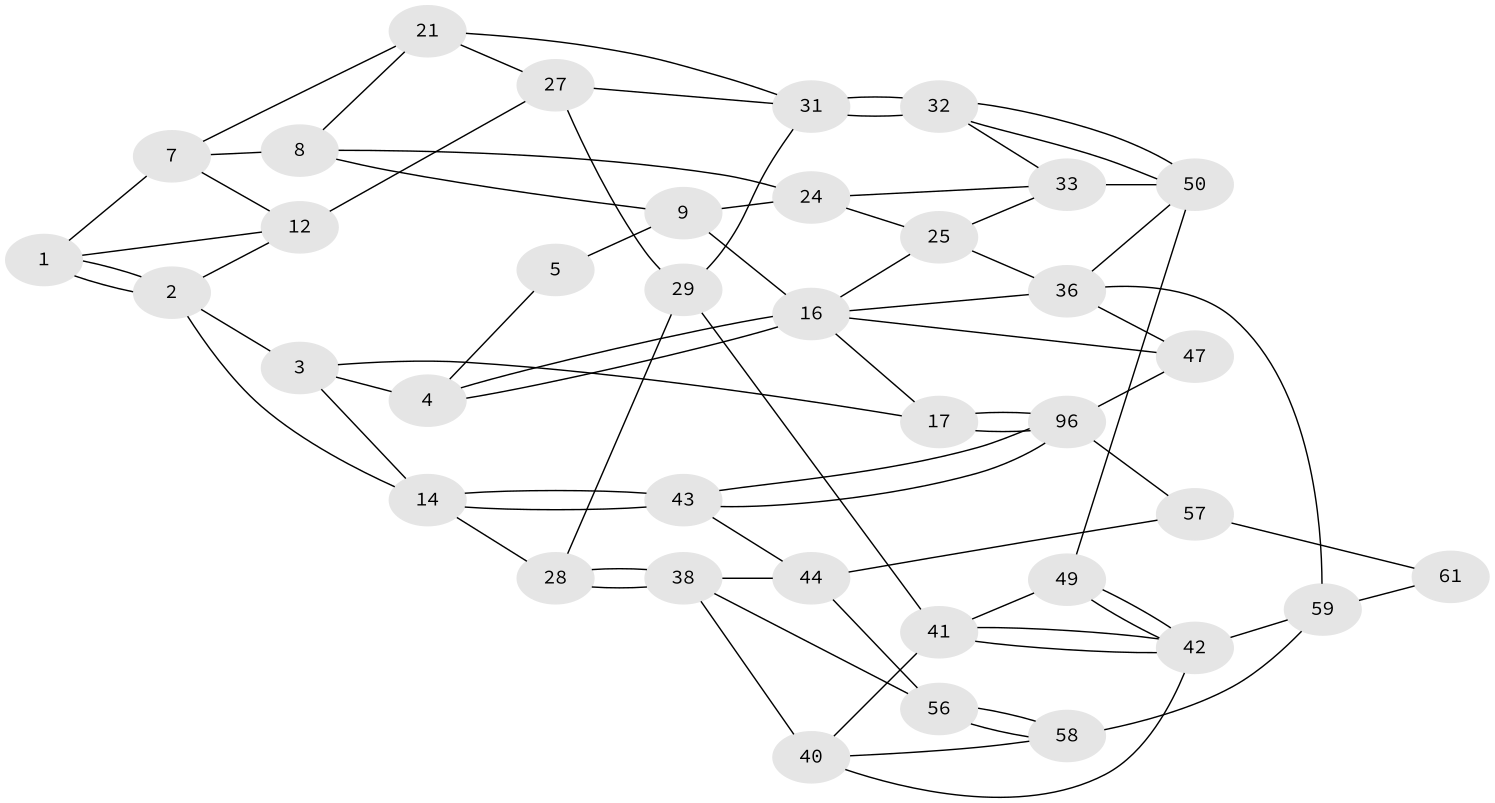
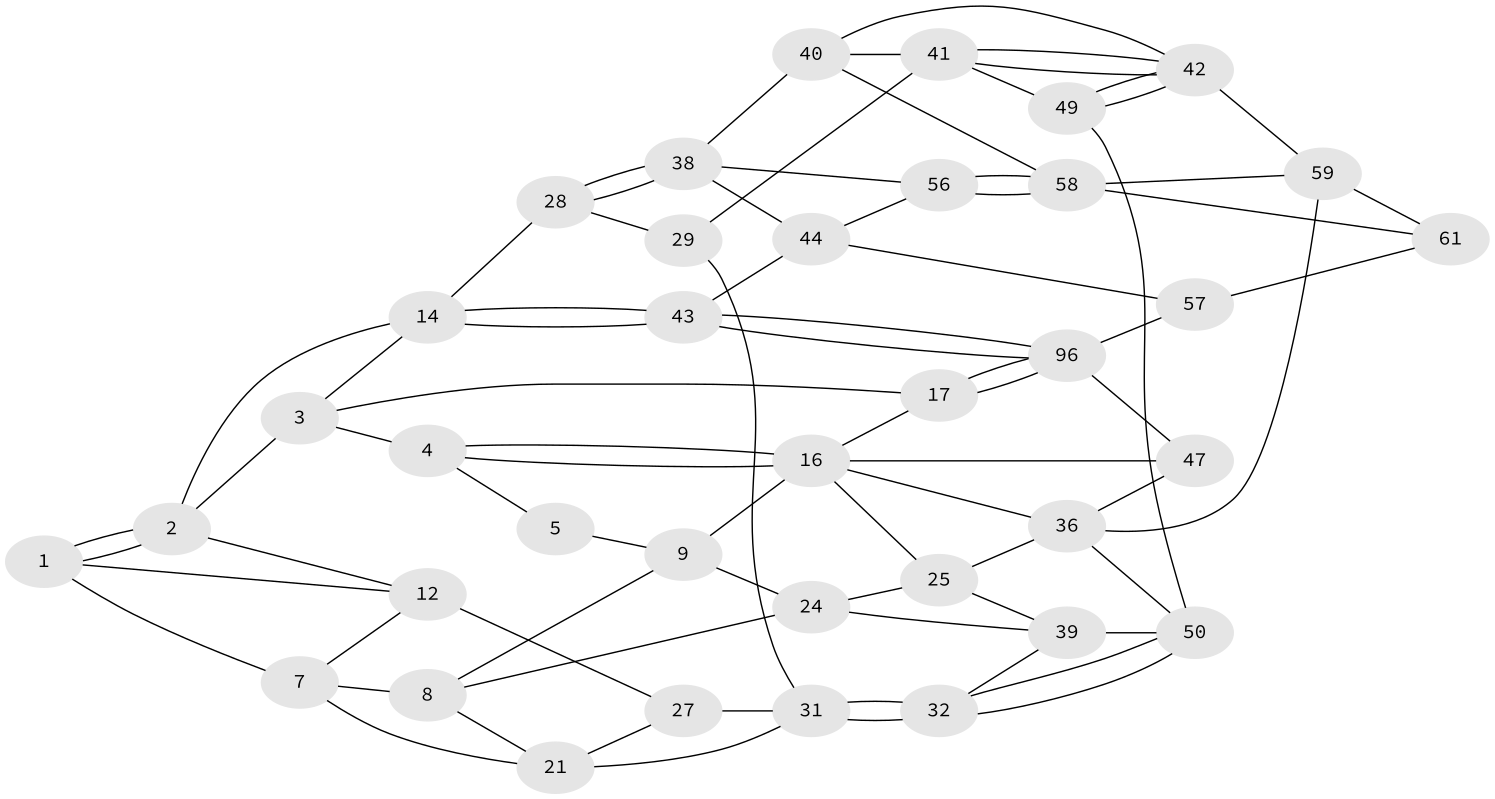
(1067, 185) -> (1067, 633)
(608, 193) -> none
none -> (1259, 212)
